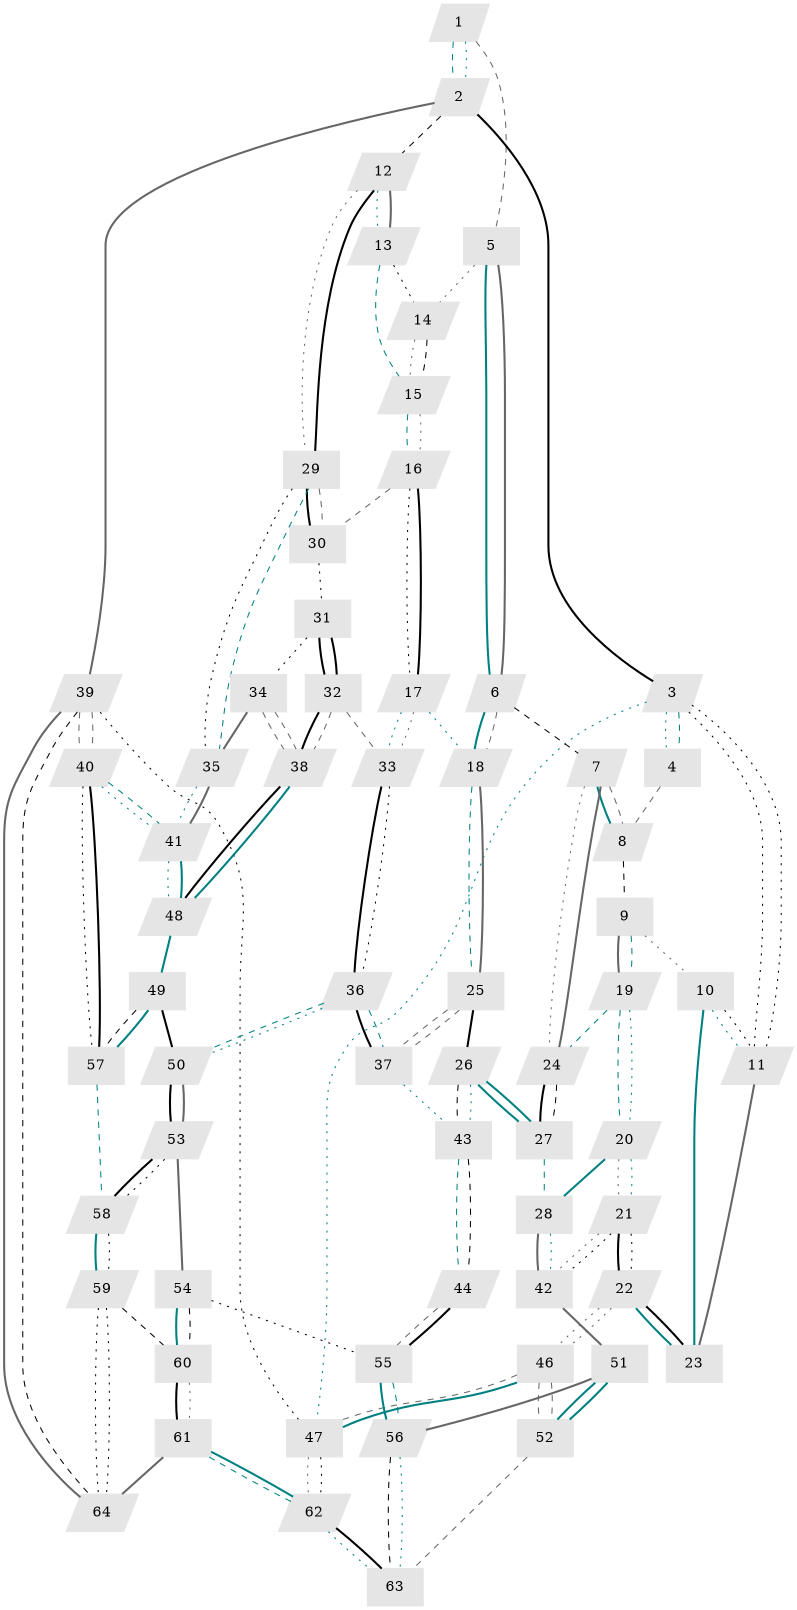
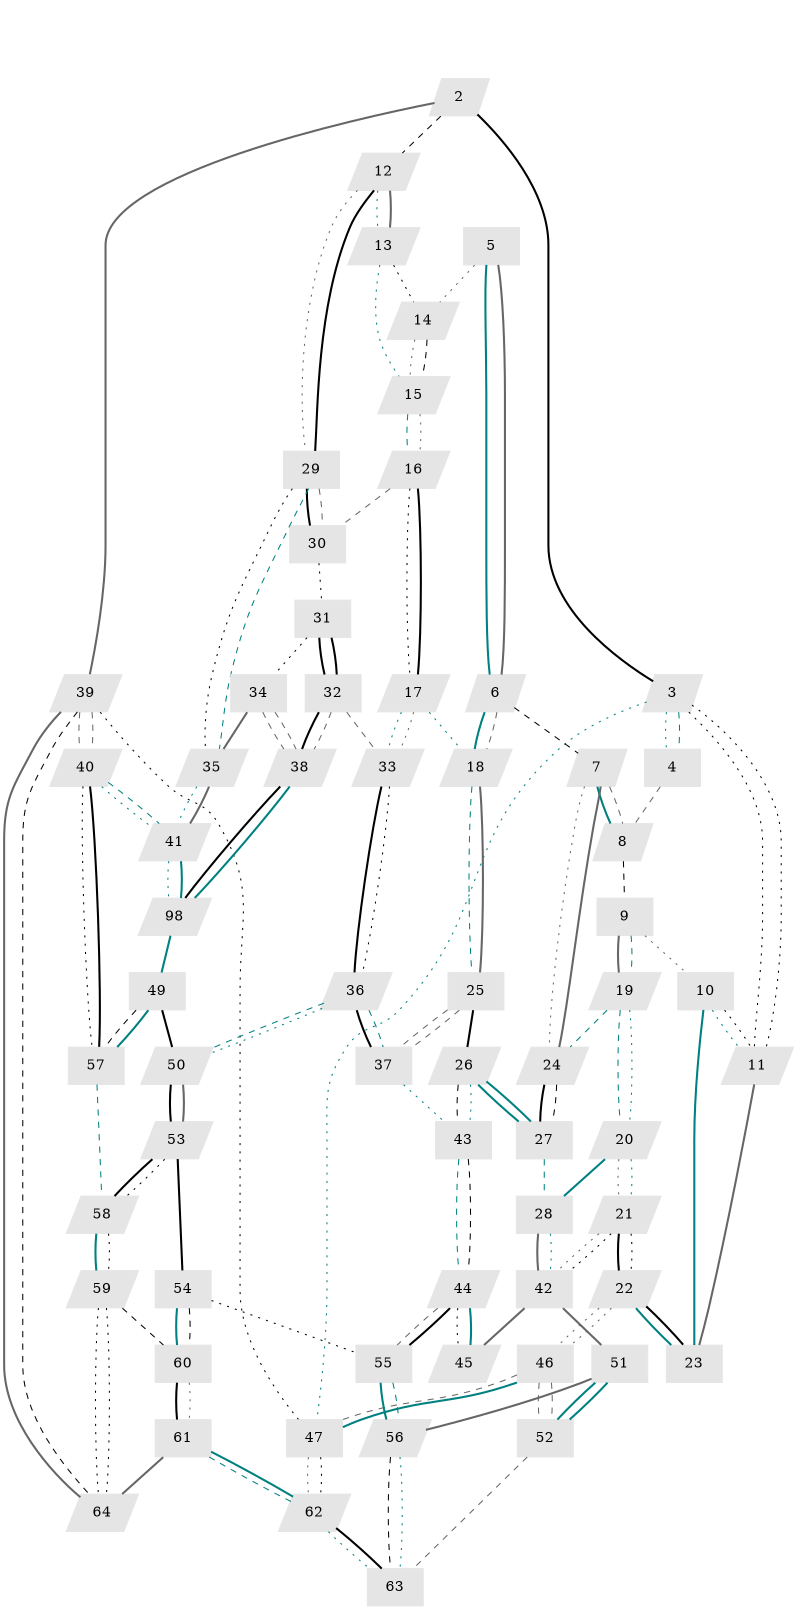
(459, 23) -> none
(377, 323) -> (377, 323)
(175, 917) -> (175, 917)
(180, 1215) -> (180, 1215)
none -> (465, 1364)
